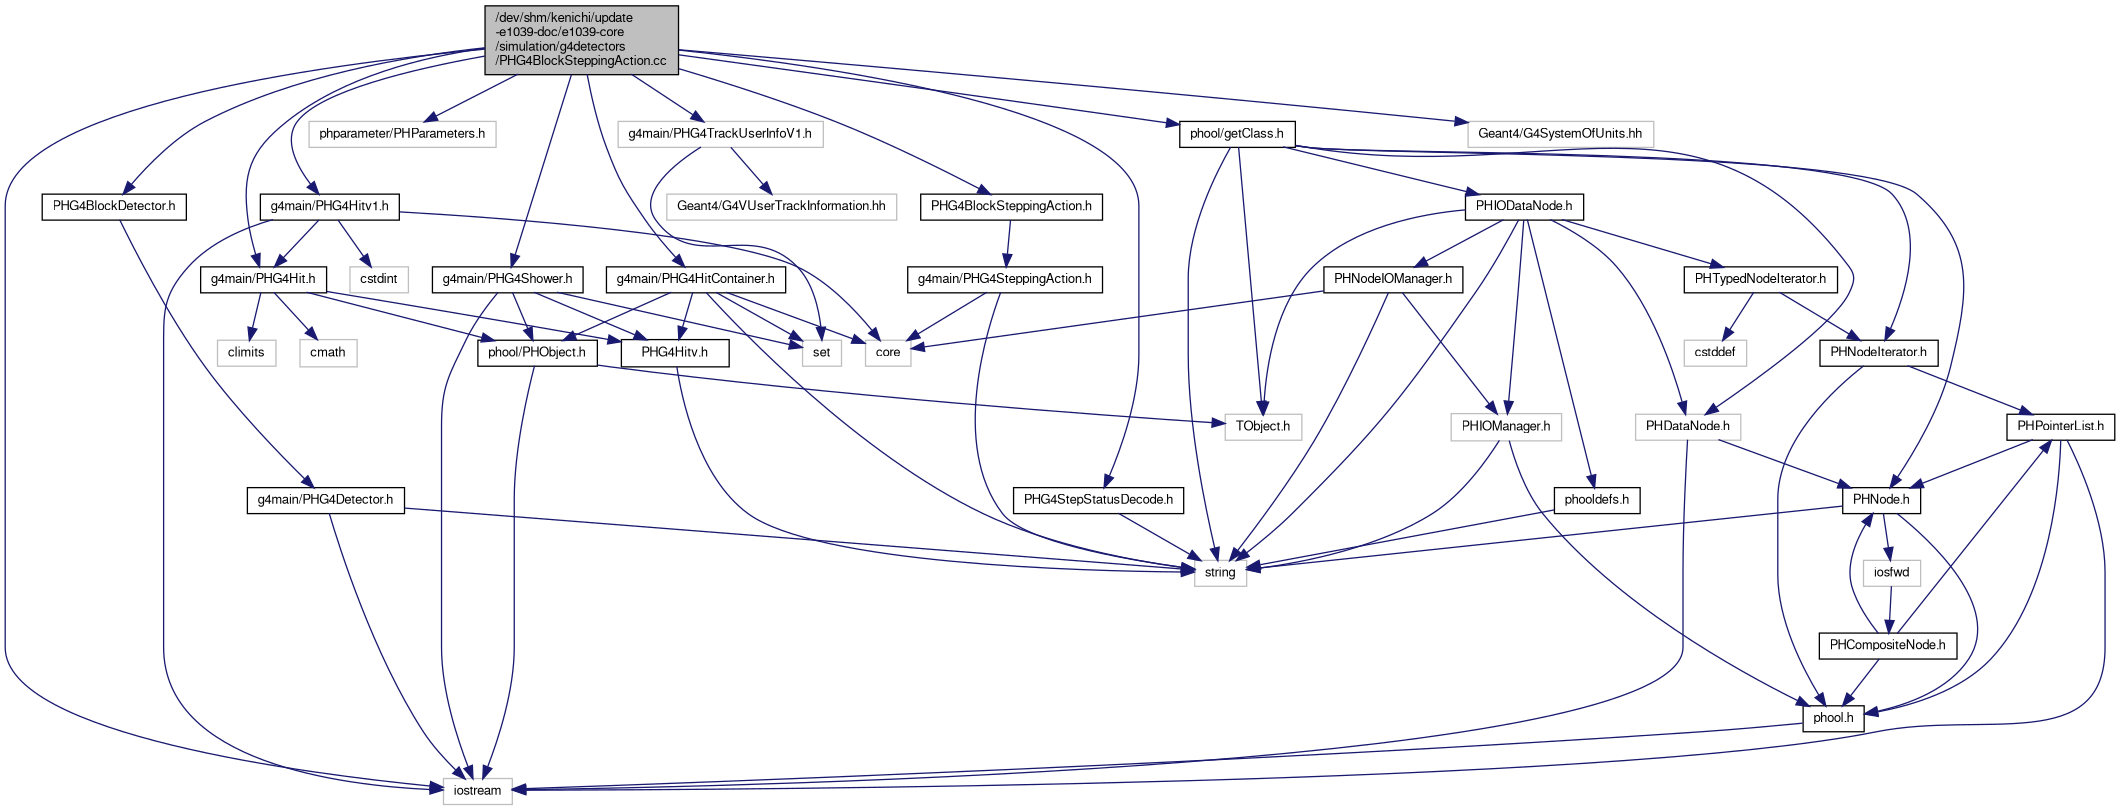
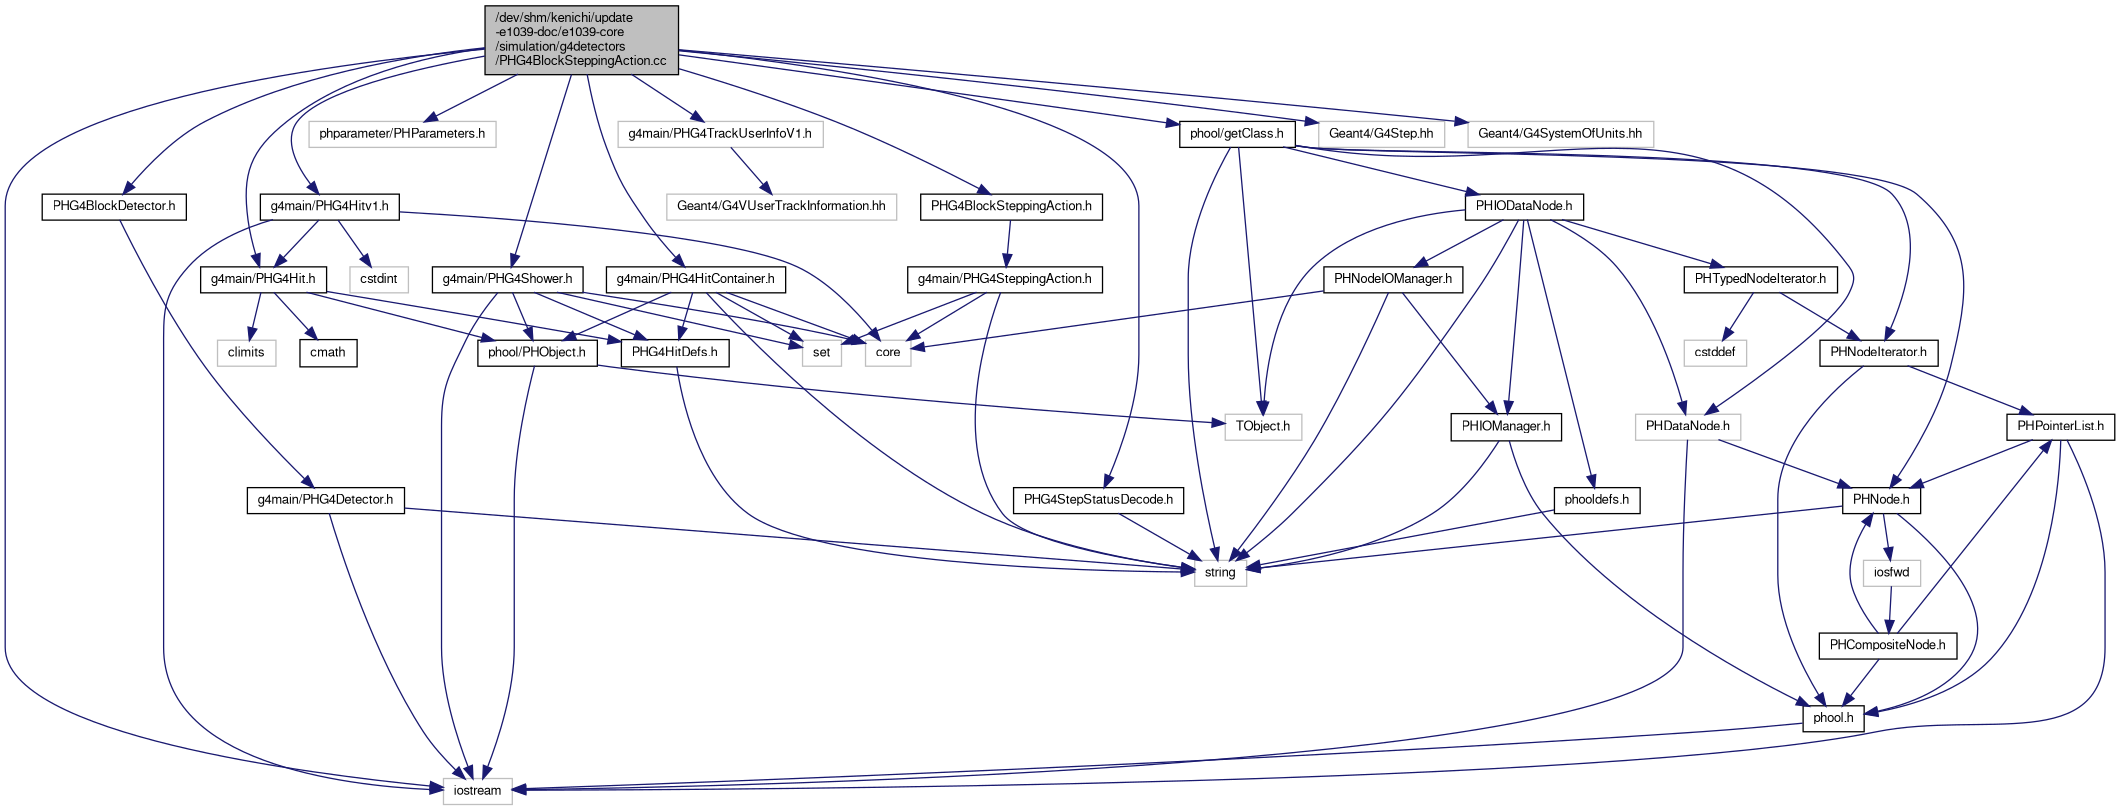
none -> (1382, 134)
(661, 225) -> (915, 316)
none -> (711, 313)
(329, 353) -> (329, 353)
(675, 353) -> (675, 353)
(1506, 427) -> (1506, 427)
